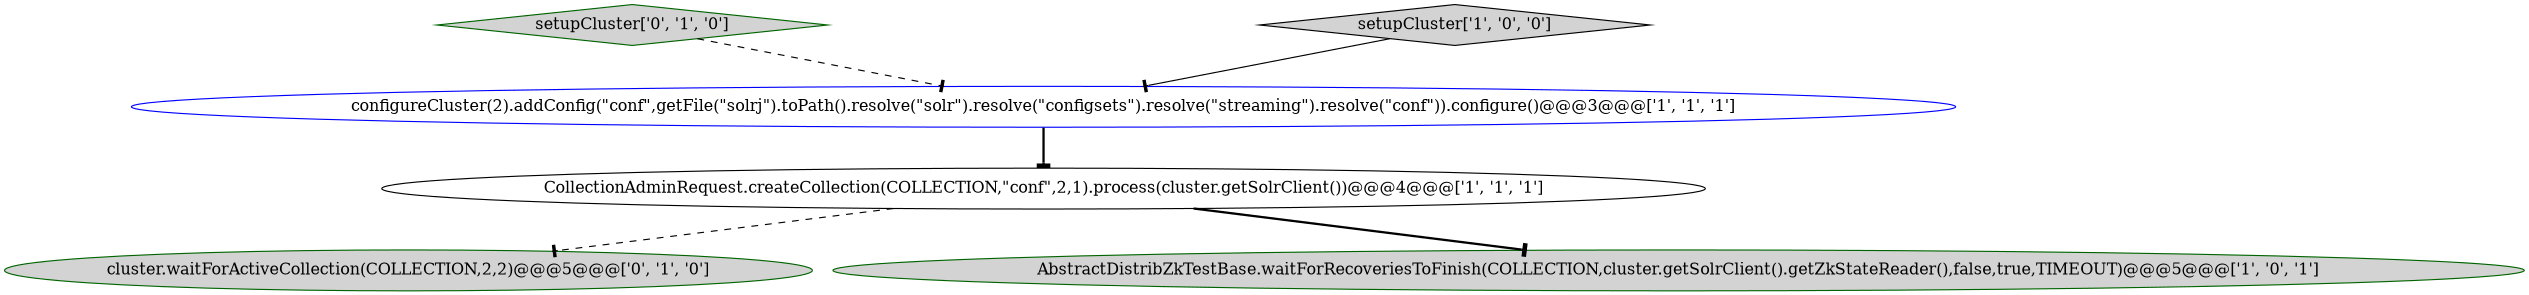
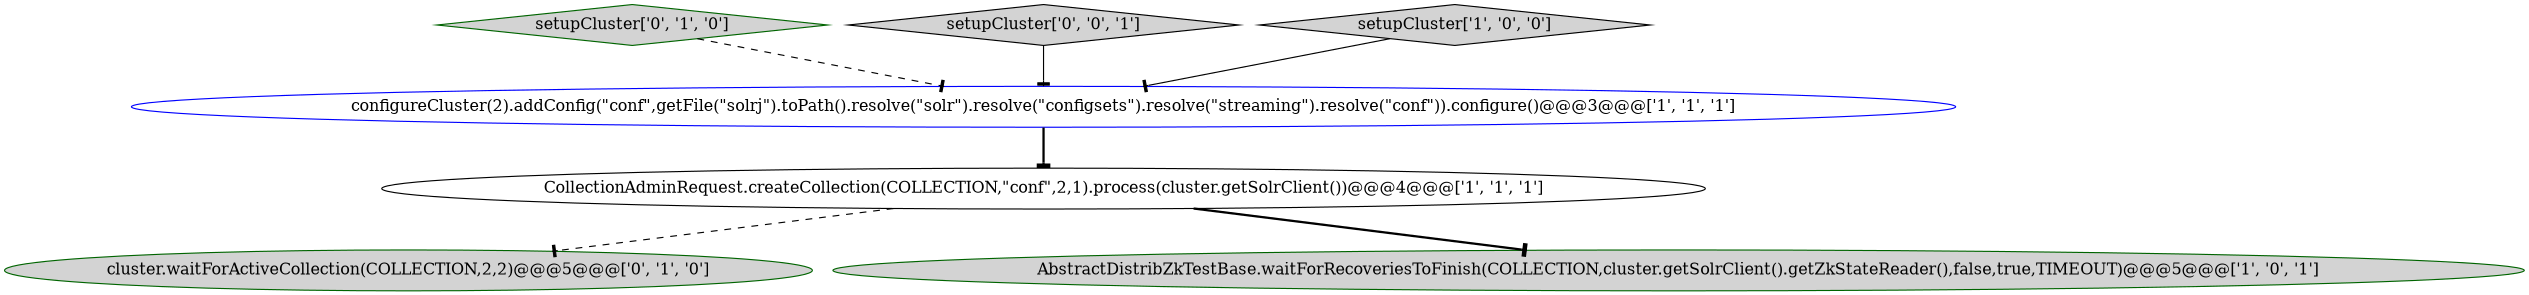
none -> (1044, 25)
